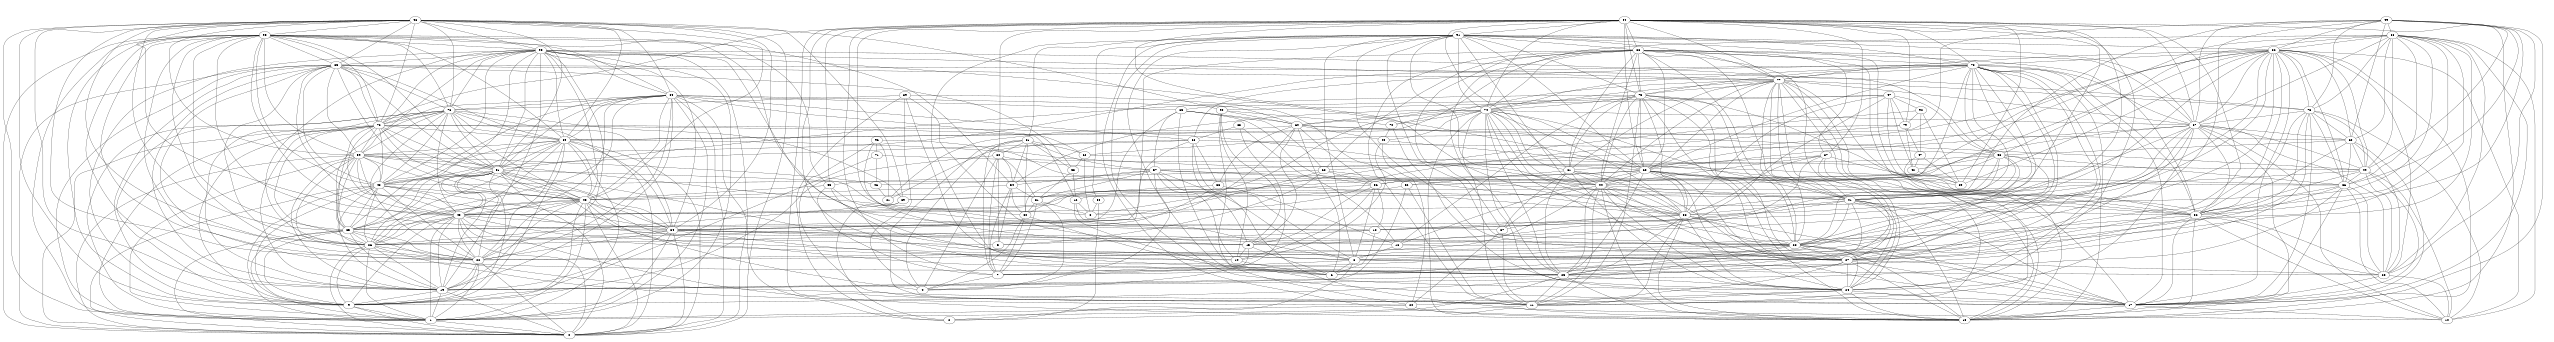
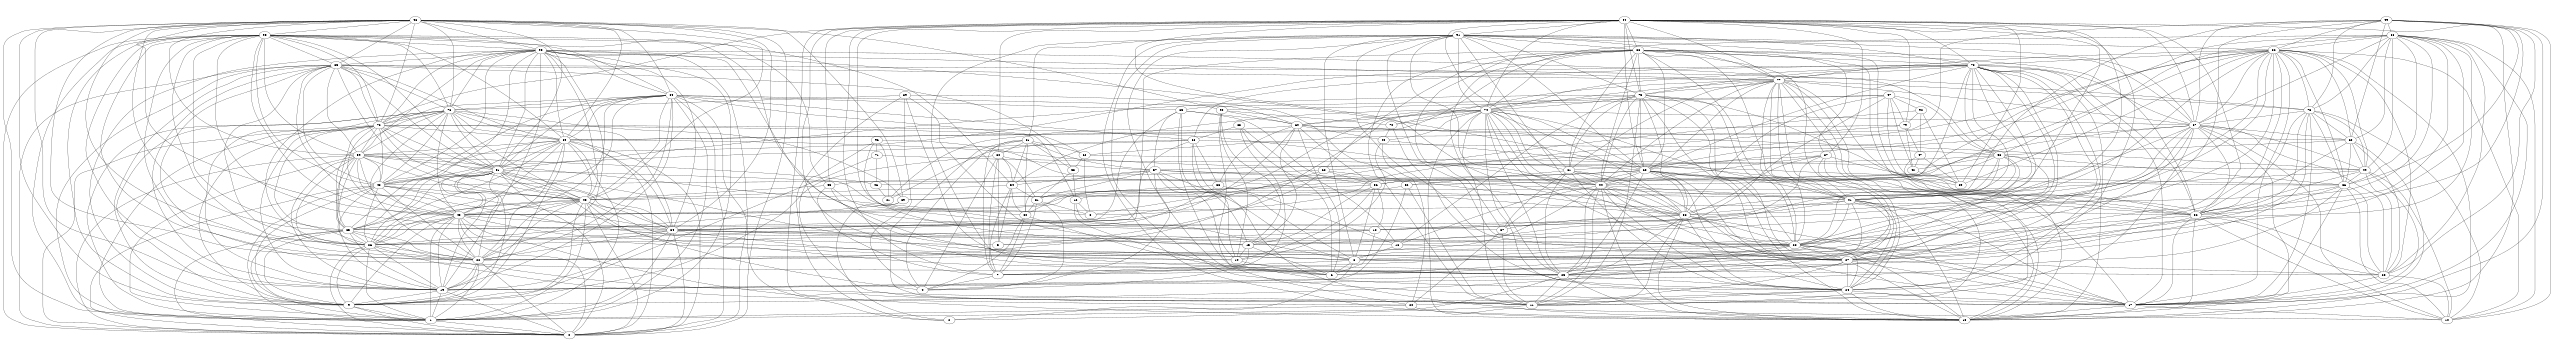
(2485, 75) -> (2551, 138)
(1262, 121) -> (1185, 178)
(1099, 200) -> none
none -> (1323, 200)
(362, 210) -> none
none -> (1023, 247)
